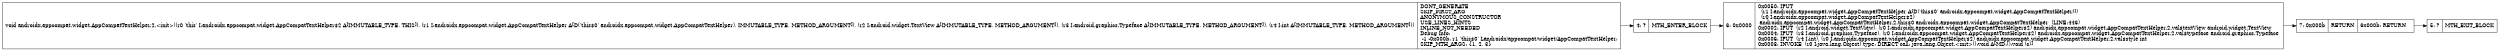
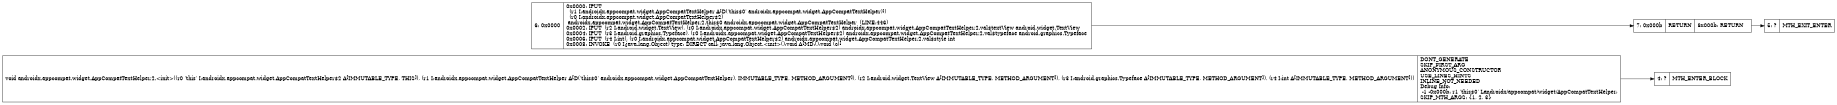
(1777, 7) -> (586, 7)
(1715, 26) -> none
(2470, 26) -> (1807, 26)
